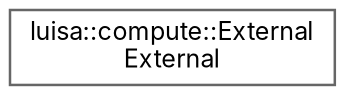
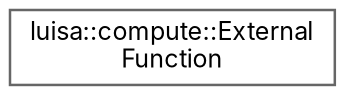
(172, 47) -> (172, 47)
